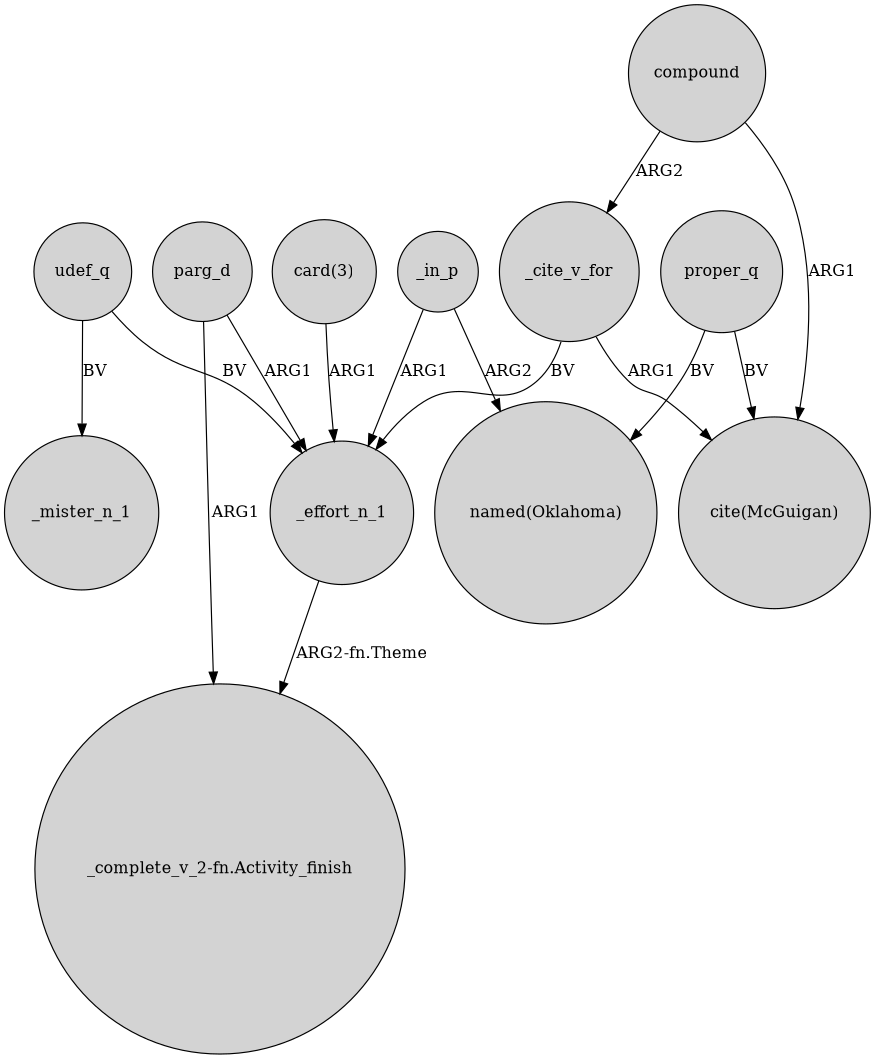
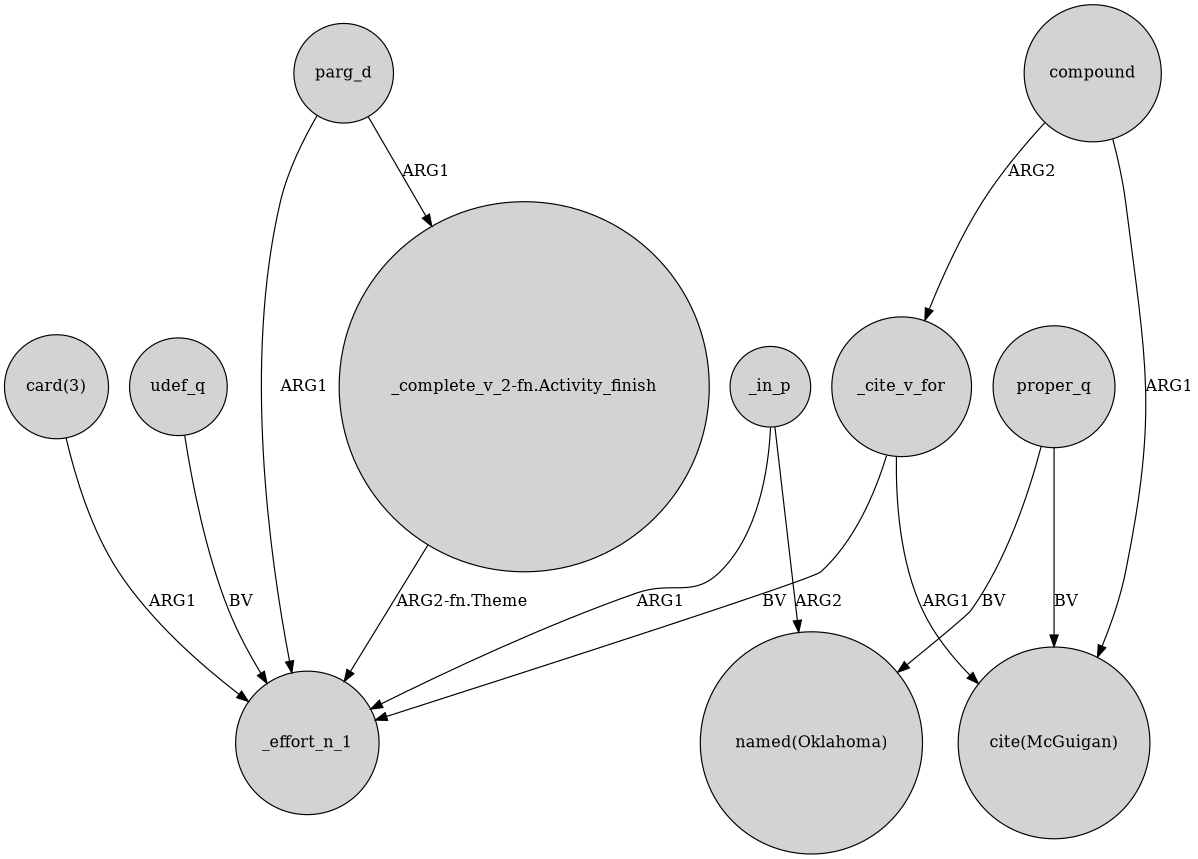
(82, 513) -> none
(301, 632) -> (389, 608)
